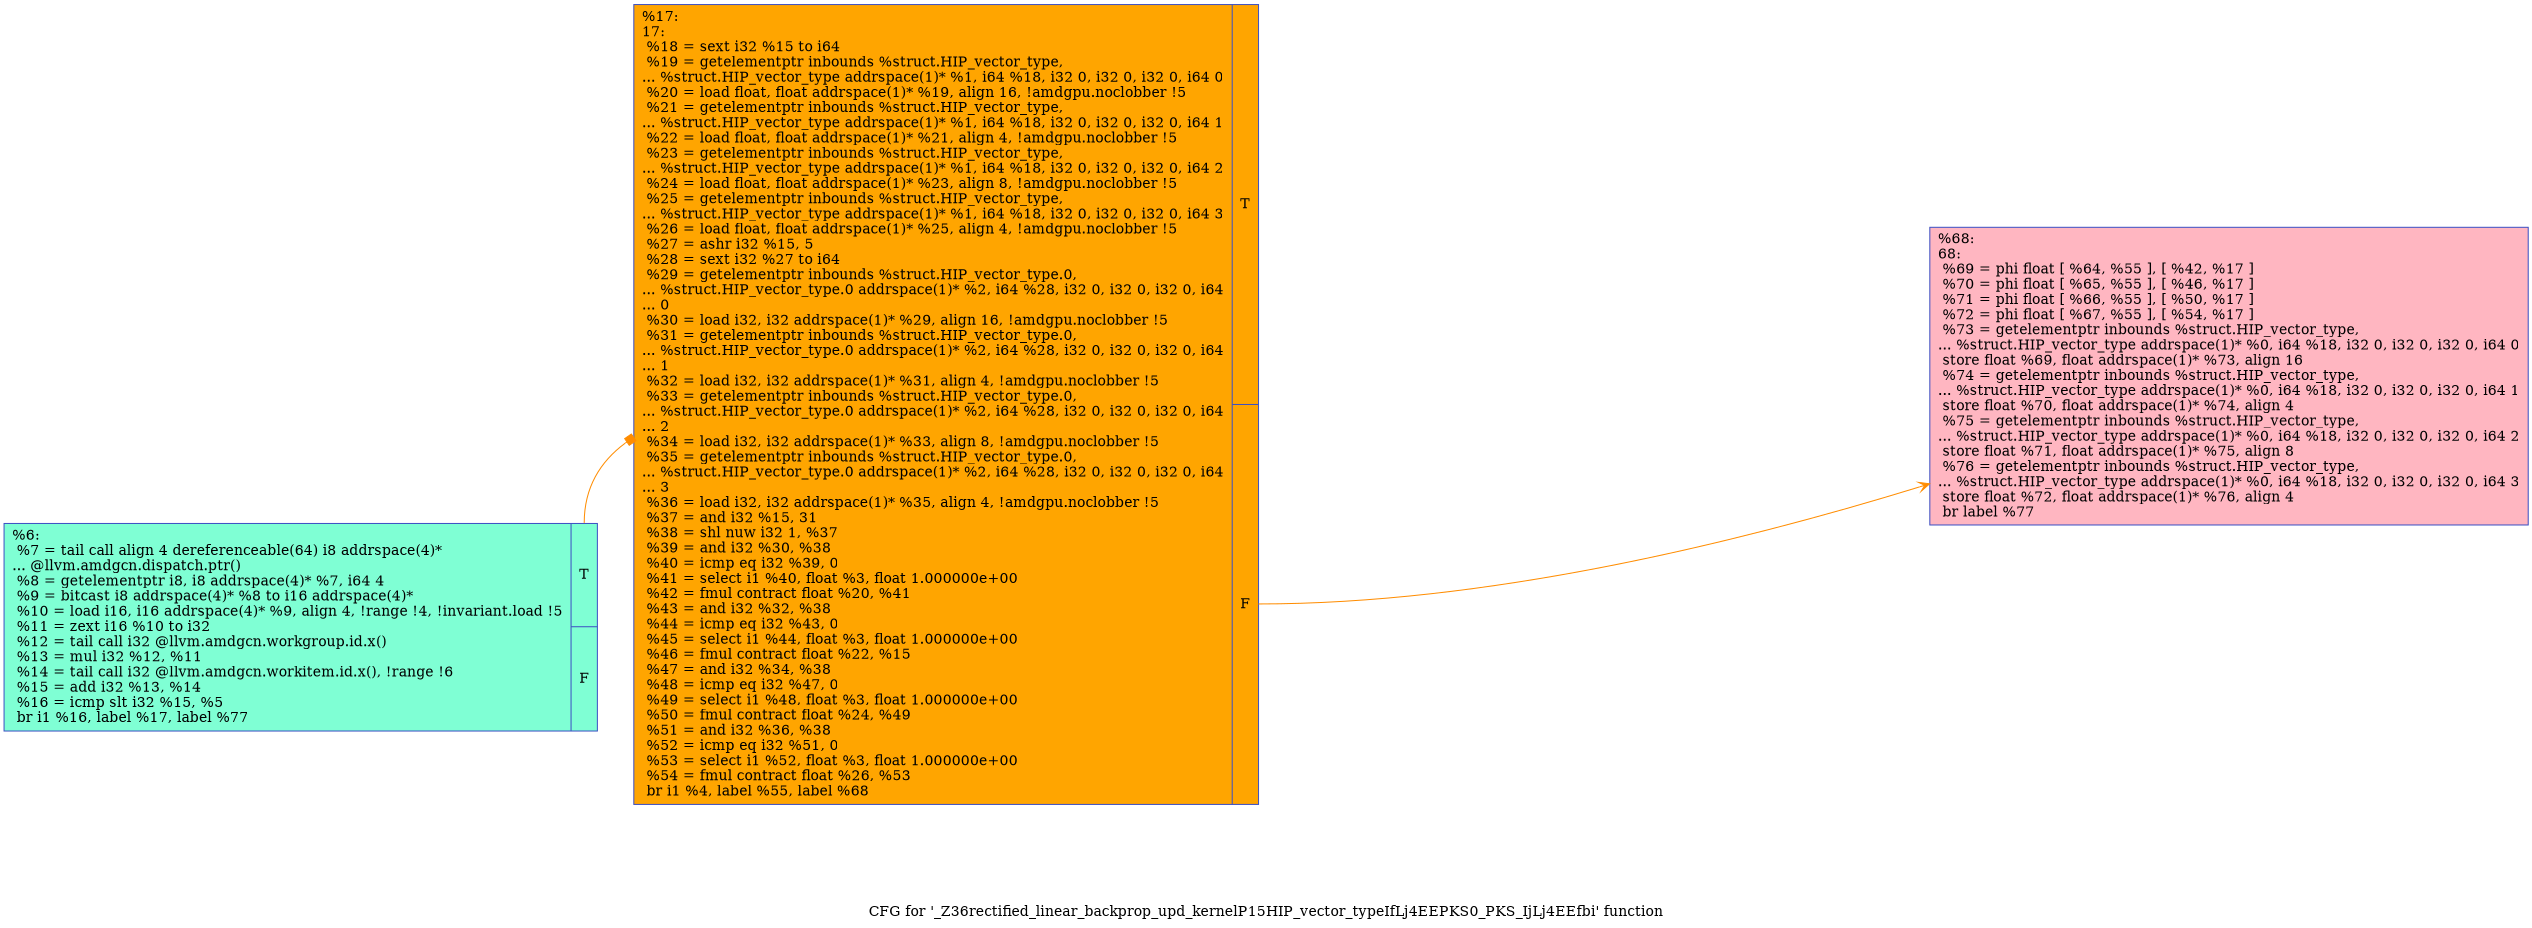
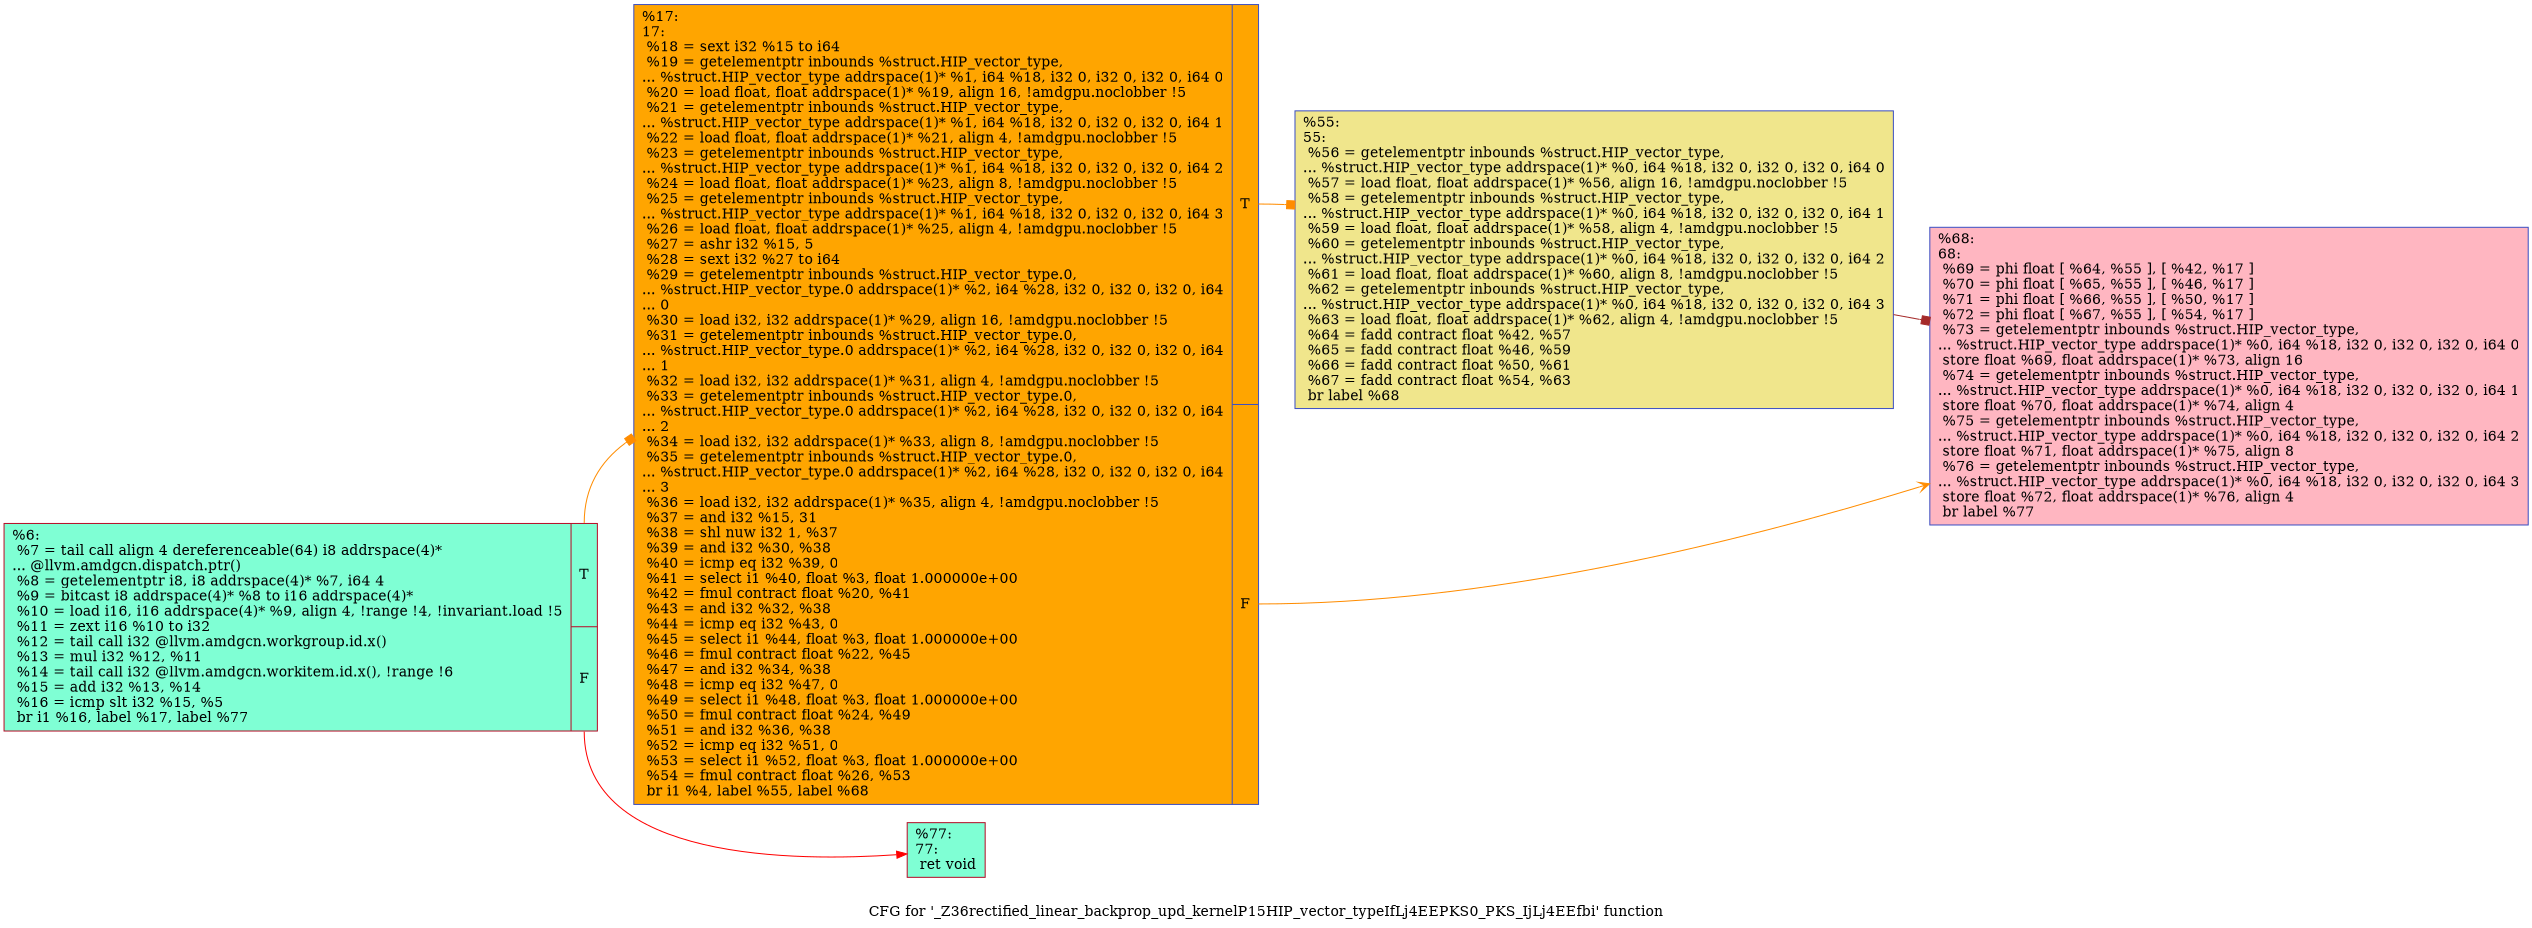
none -> (1594, 260)
(301, 627) -> (301, 627)
(777, 655) -> (777, 655)
none -> (946, 850)
